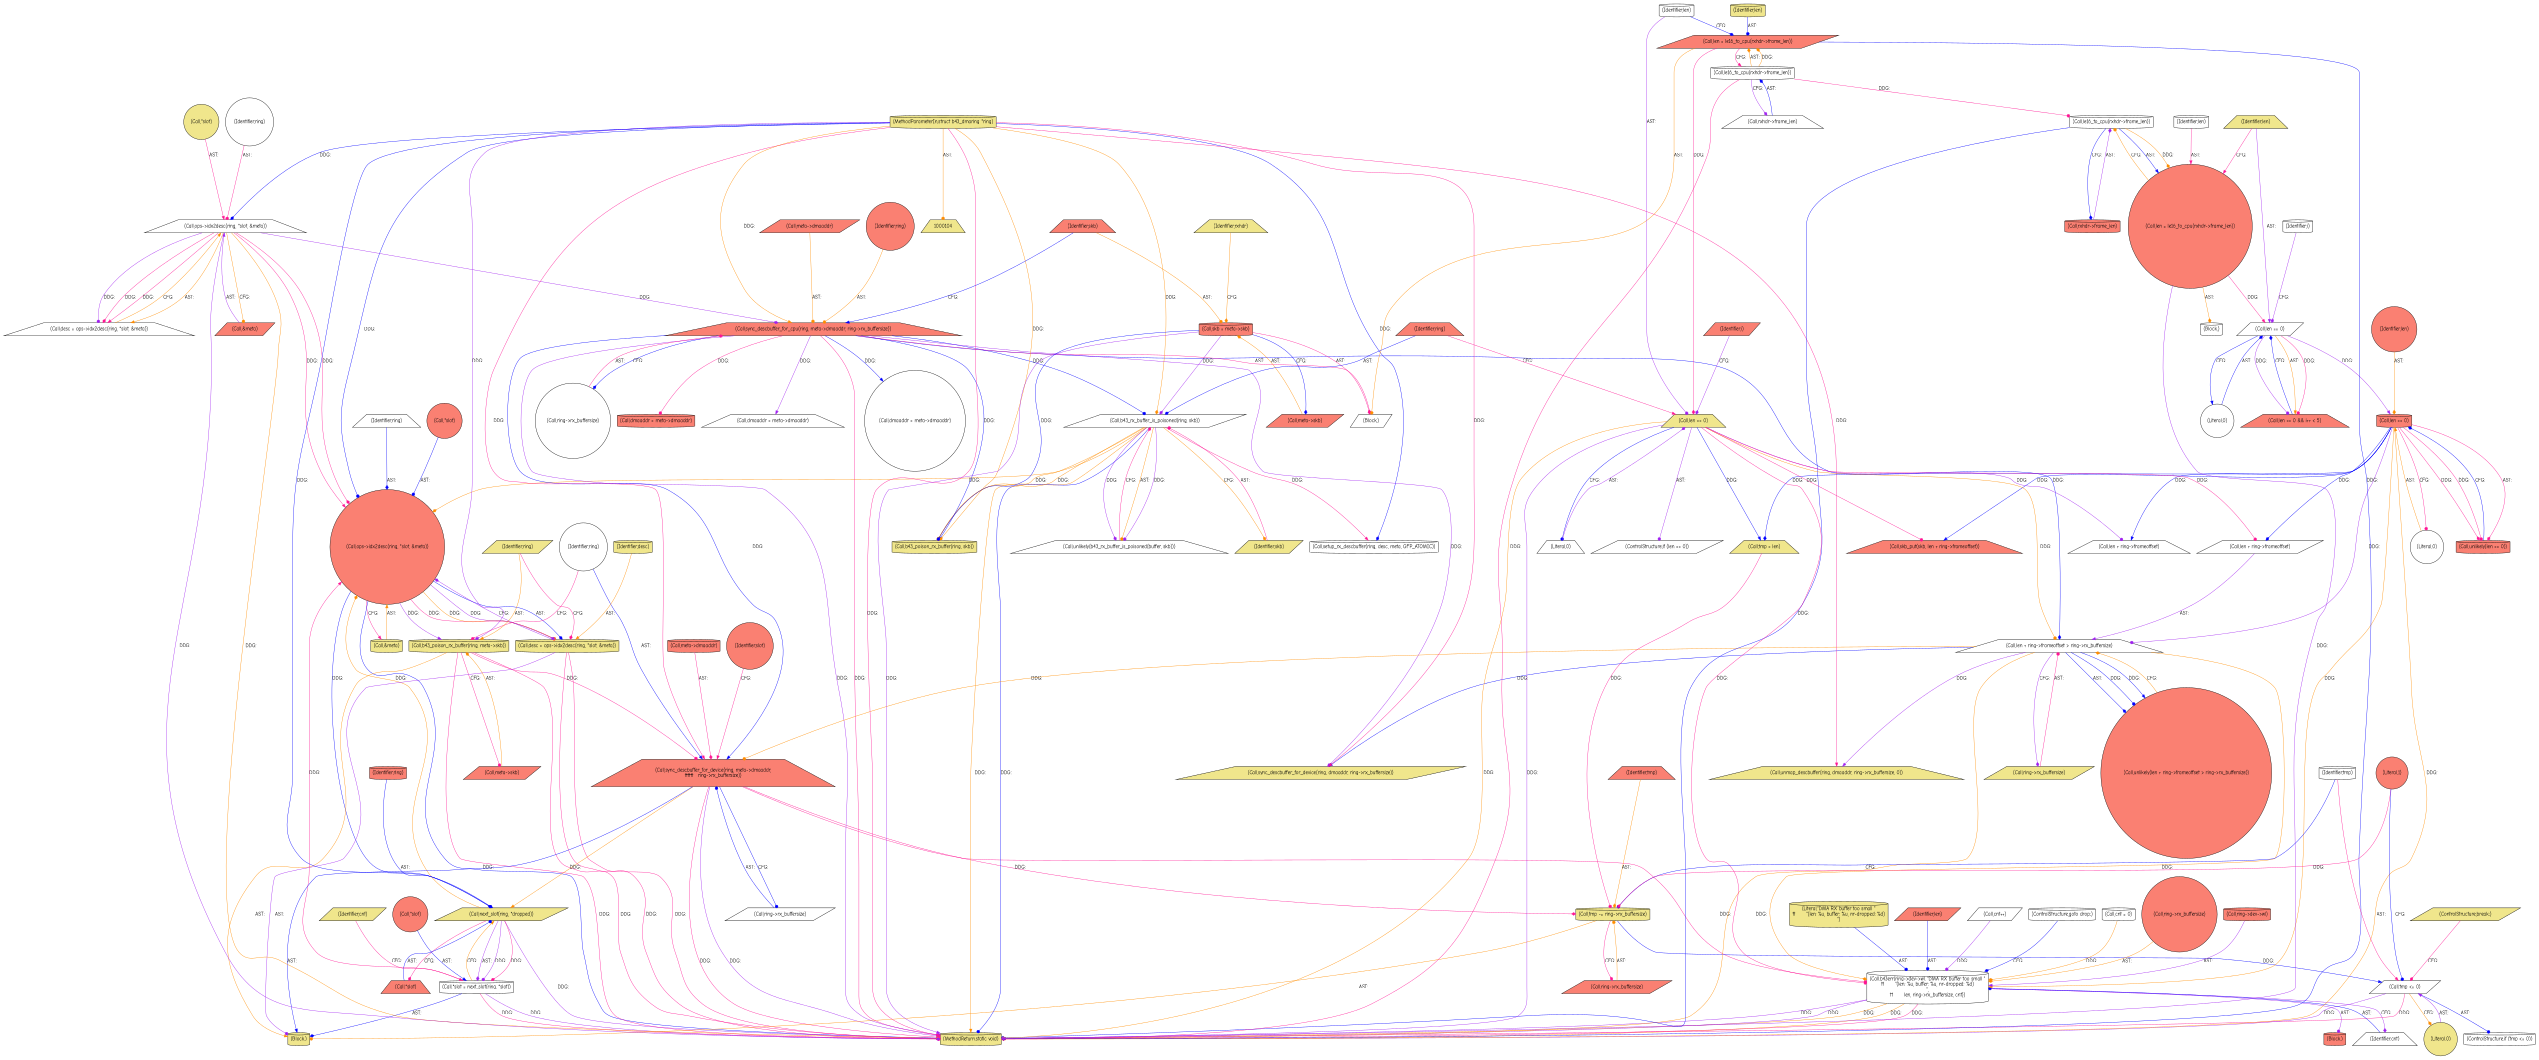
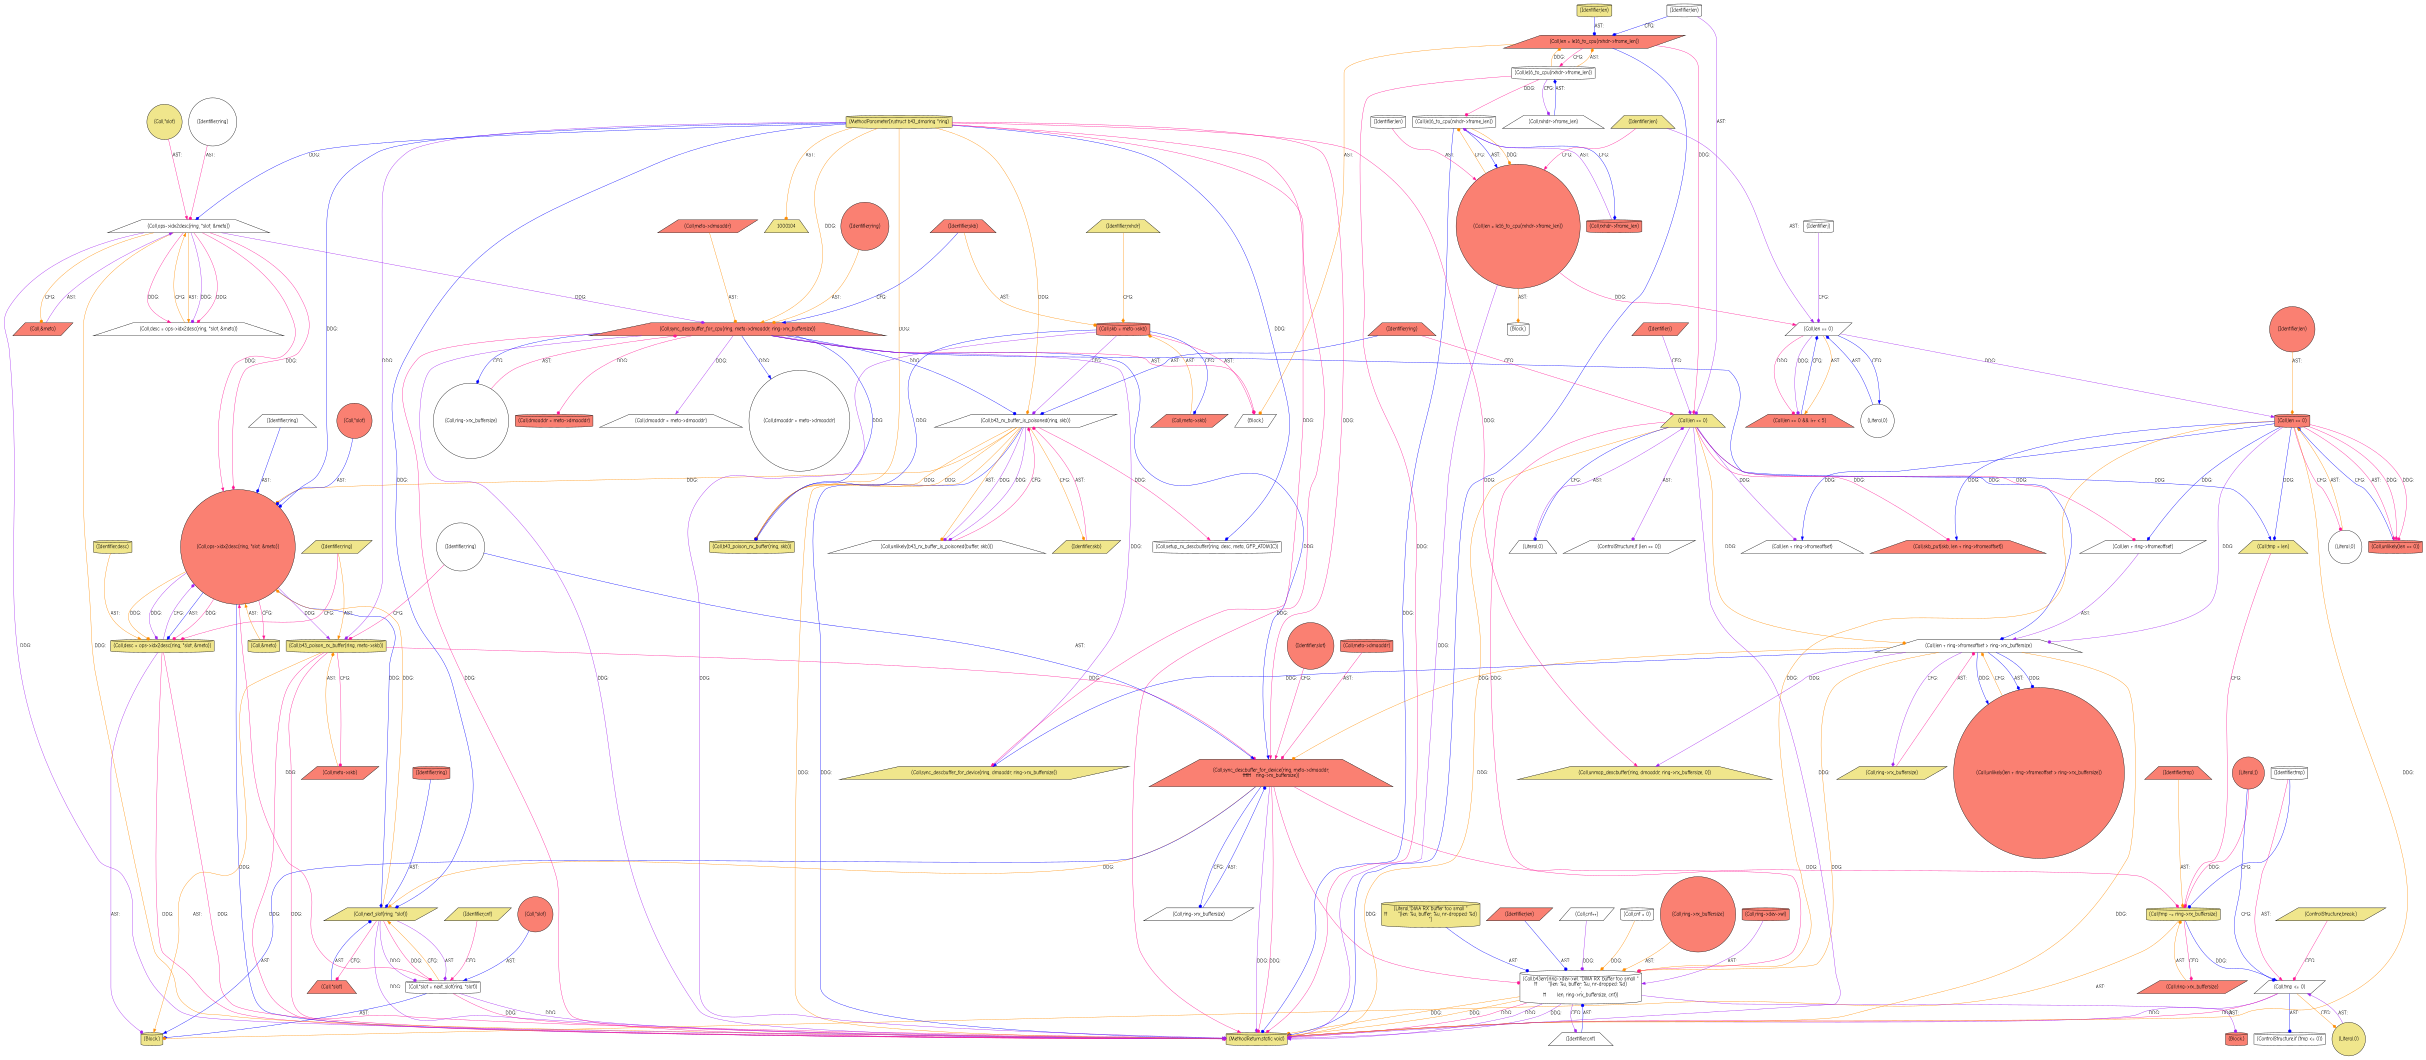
(1209, 361) -> (1097, 361)
(1617, 679) -> (2237, 679)
(501, 914) -> (381, 914)
(2062, 914) -> none
